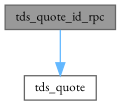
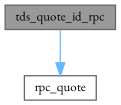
(60, 88) -> (60, 88)
